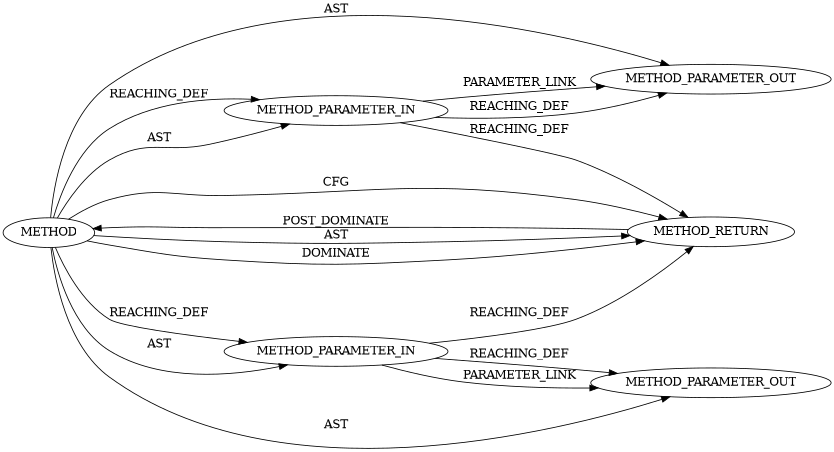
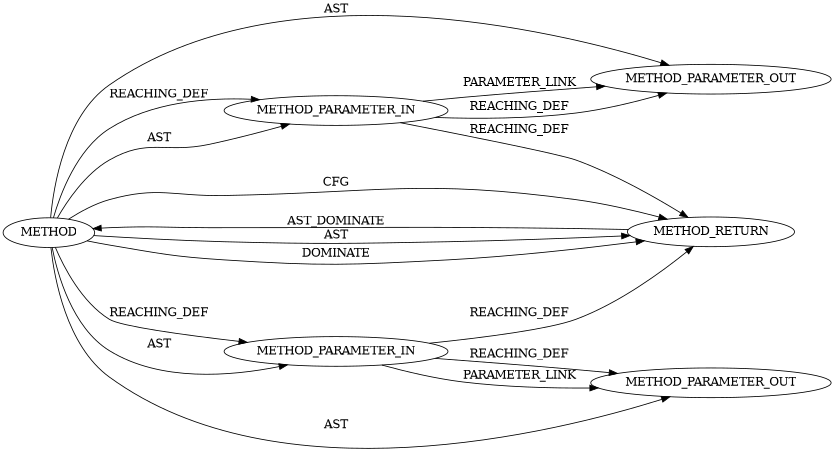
(336, 222) -> (336, 222)
